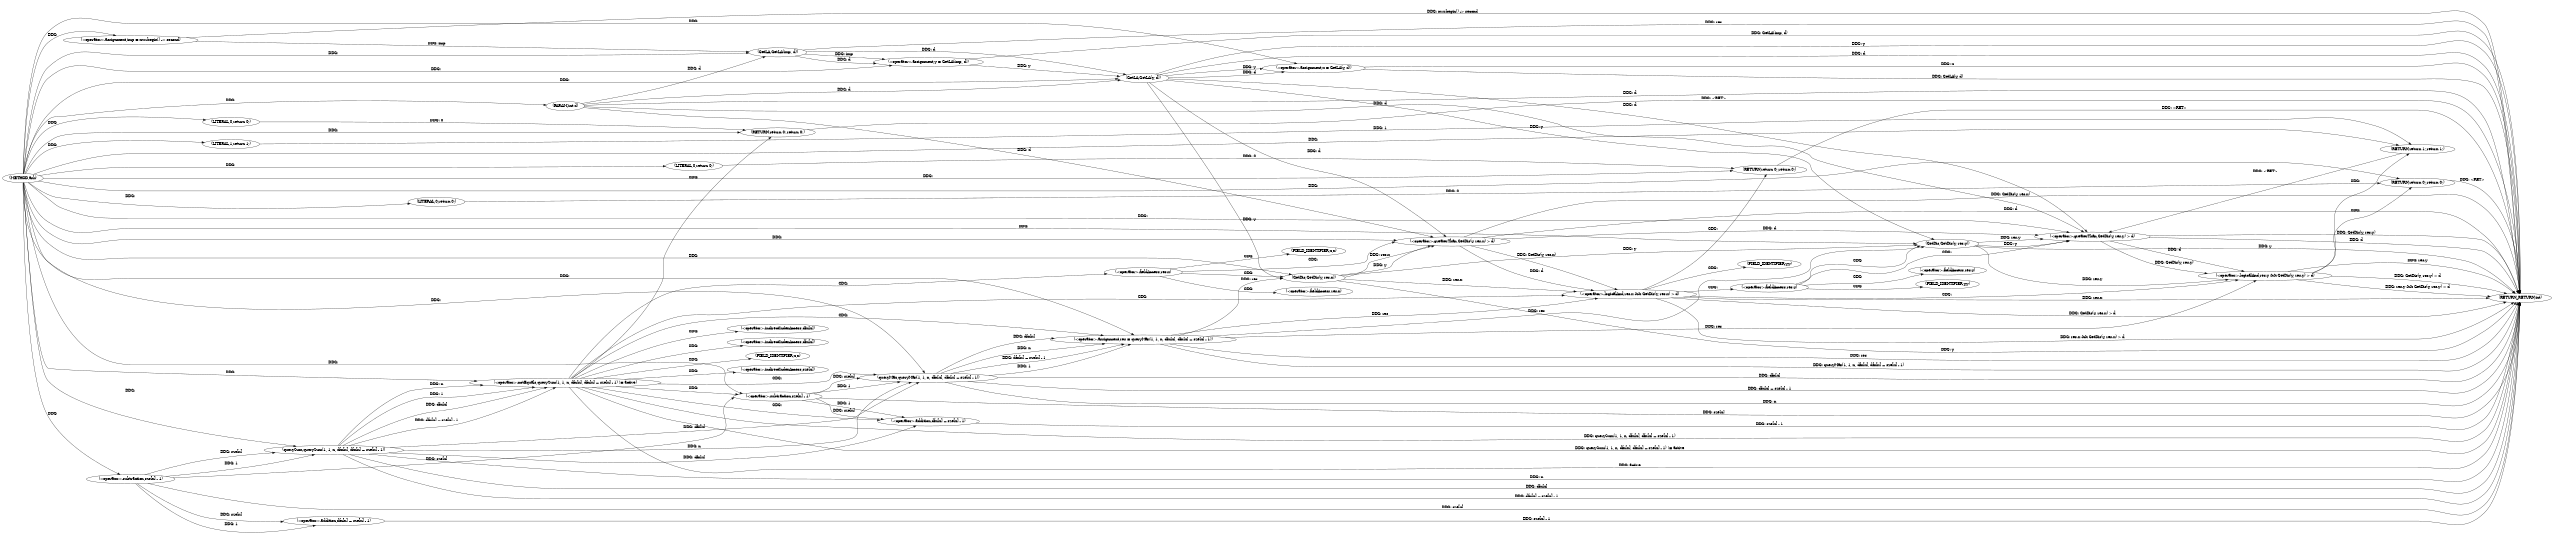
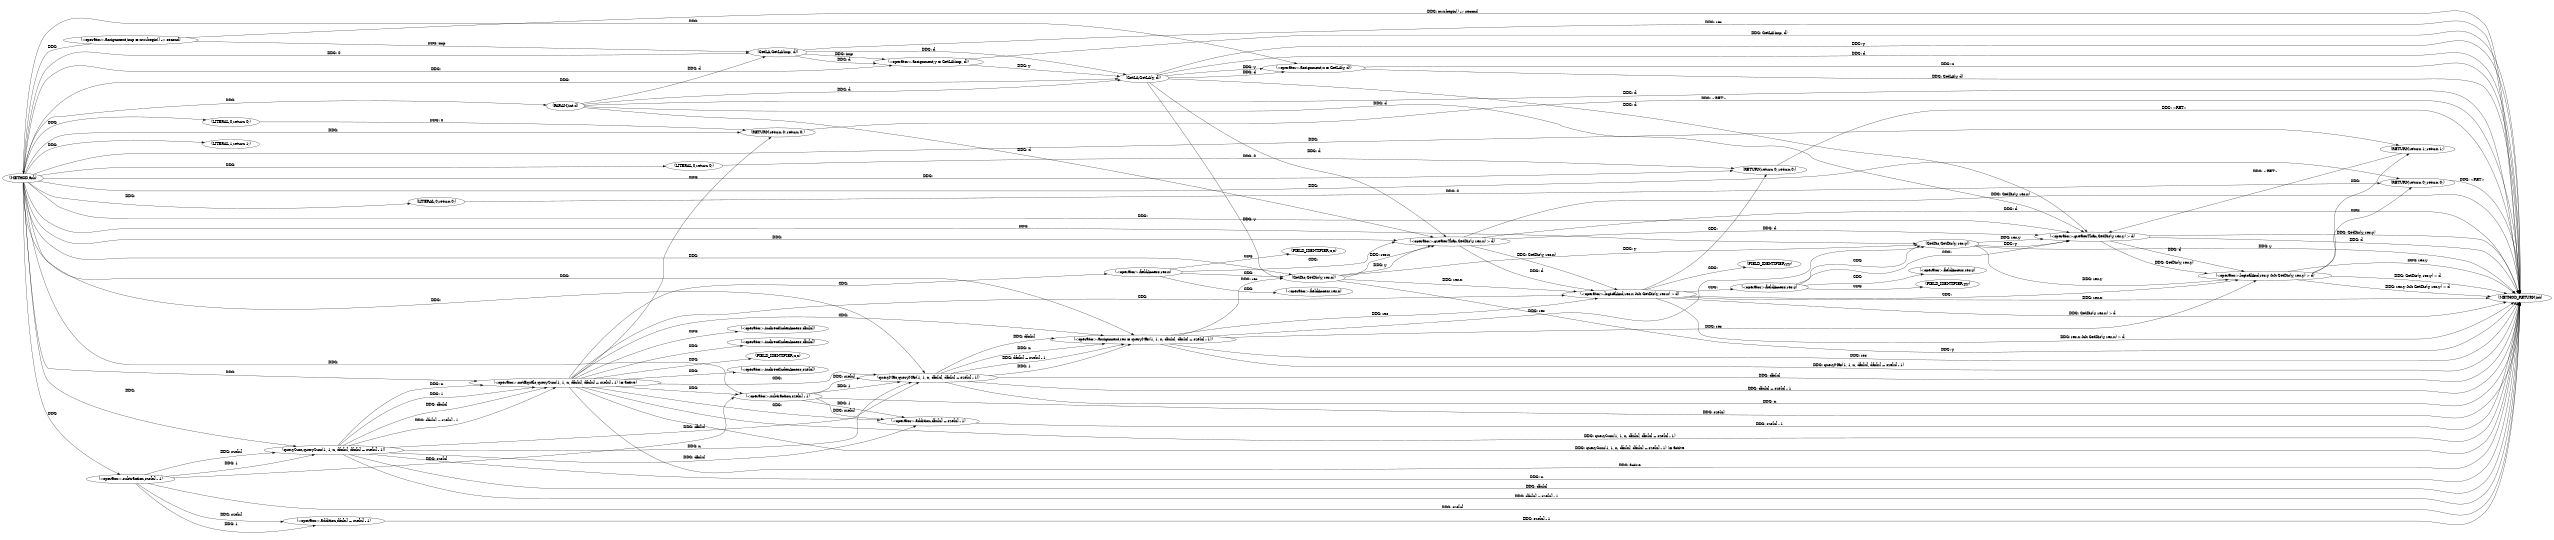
(334, 53) -> (334, 53)
(34, 73) -> (33, 88)
(1337, 131) -> none
(1560, 136) -> none
(2520, 298) -> (2520, 298)
